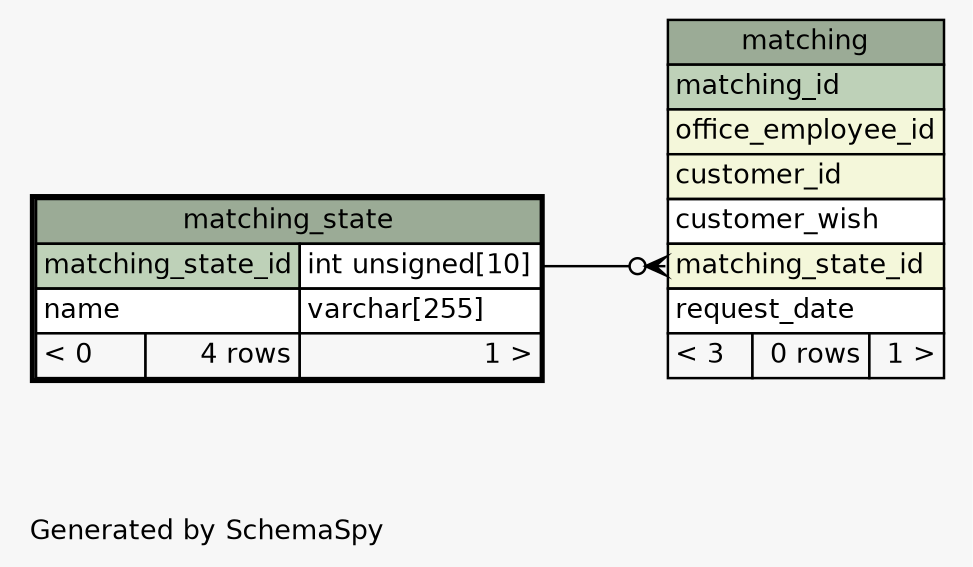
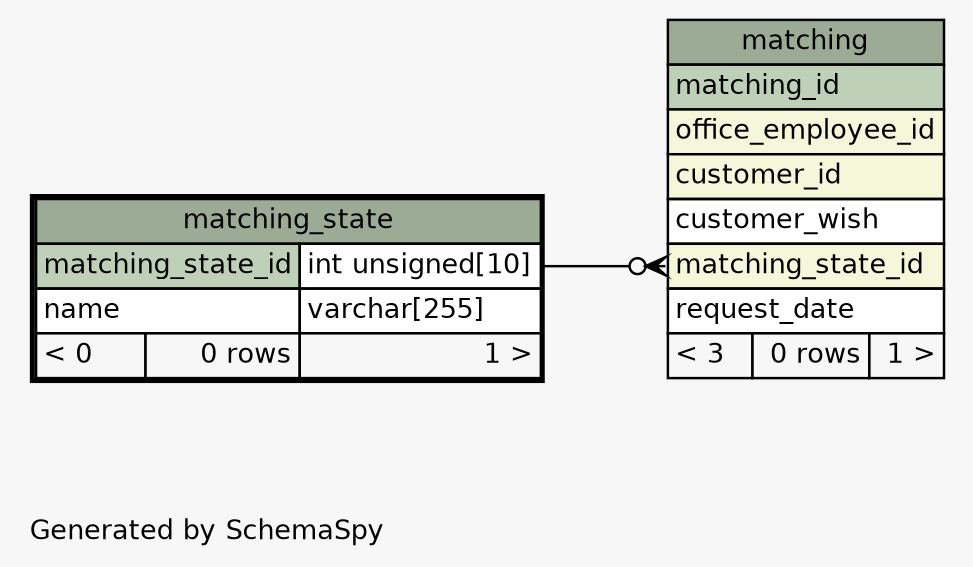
(246, 354) -> (246, 354)
